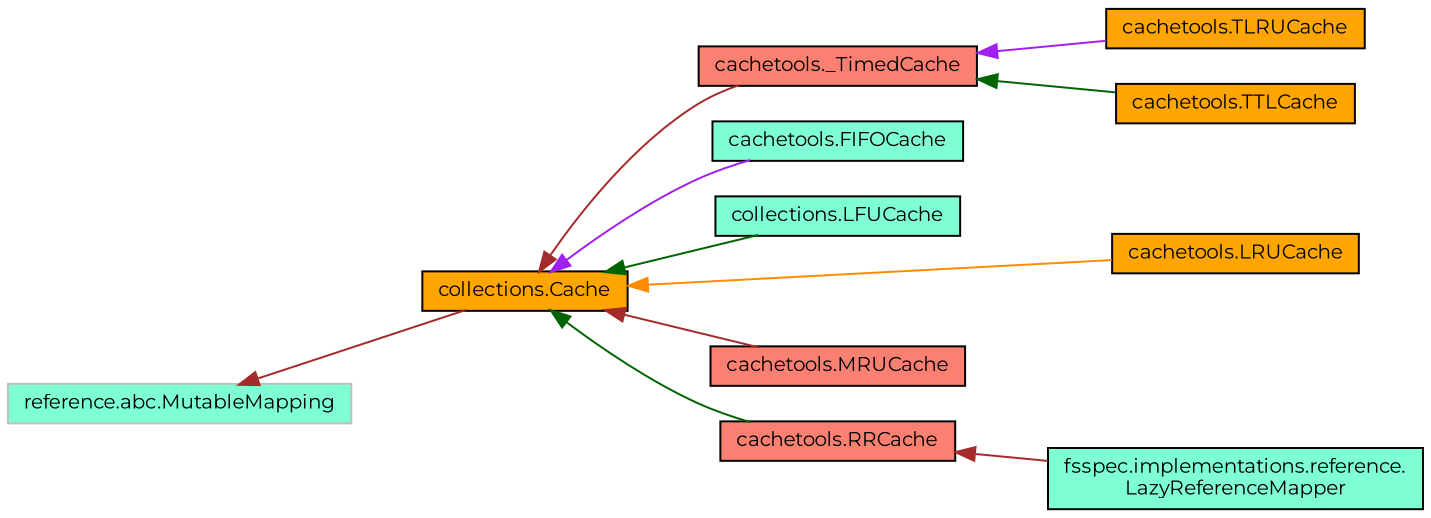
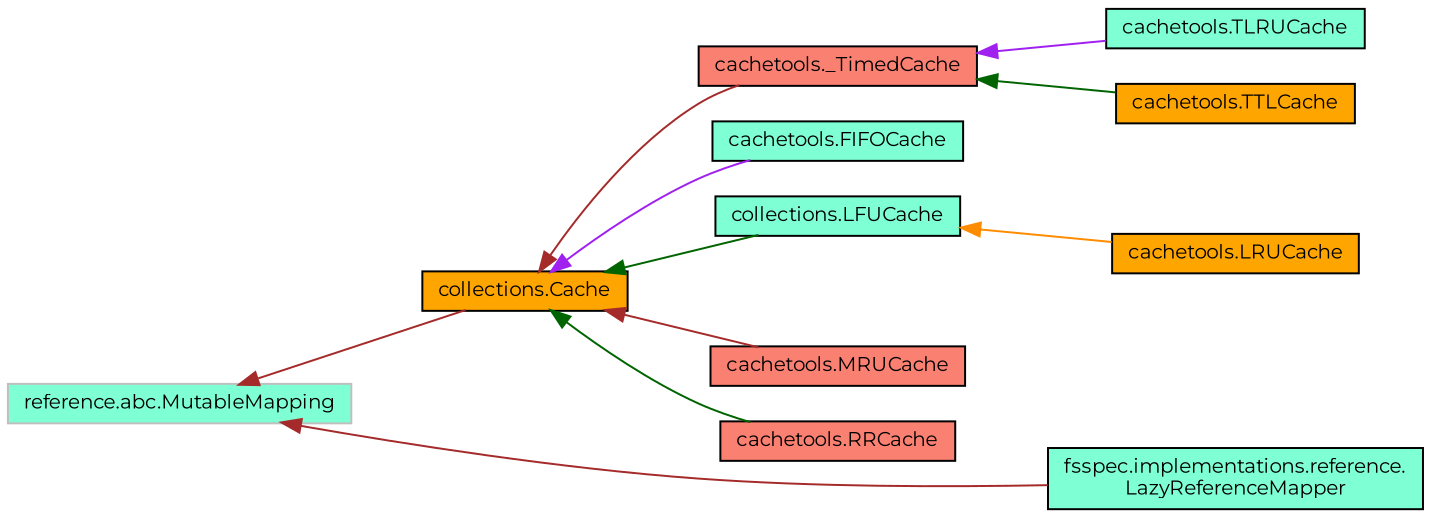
(1235, 29) -> (1235, 29)
(880, 272) -> (1046, 236)
(1012, 457) -> (673, 476)
